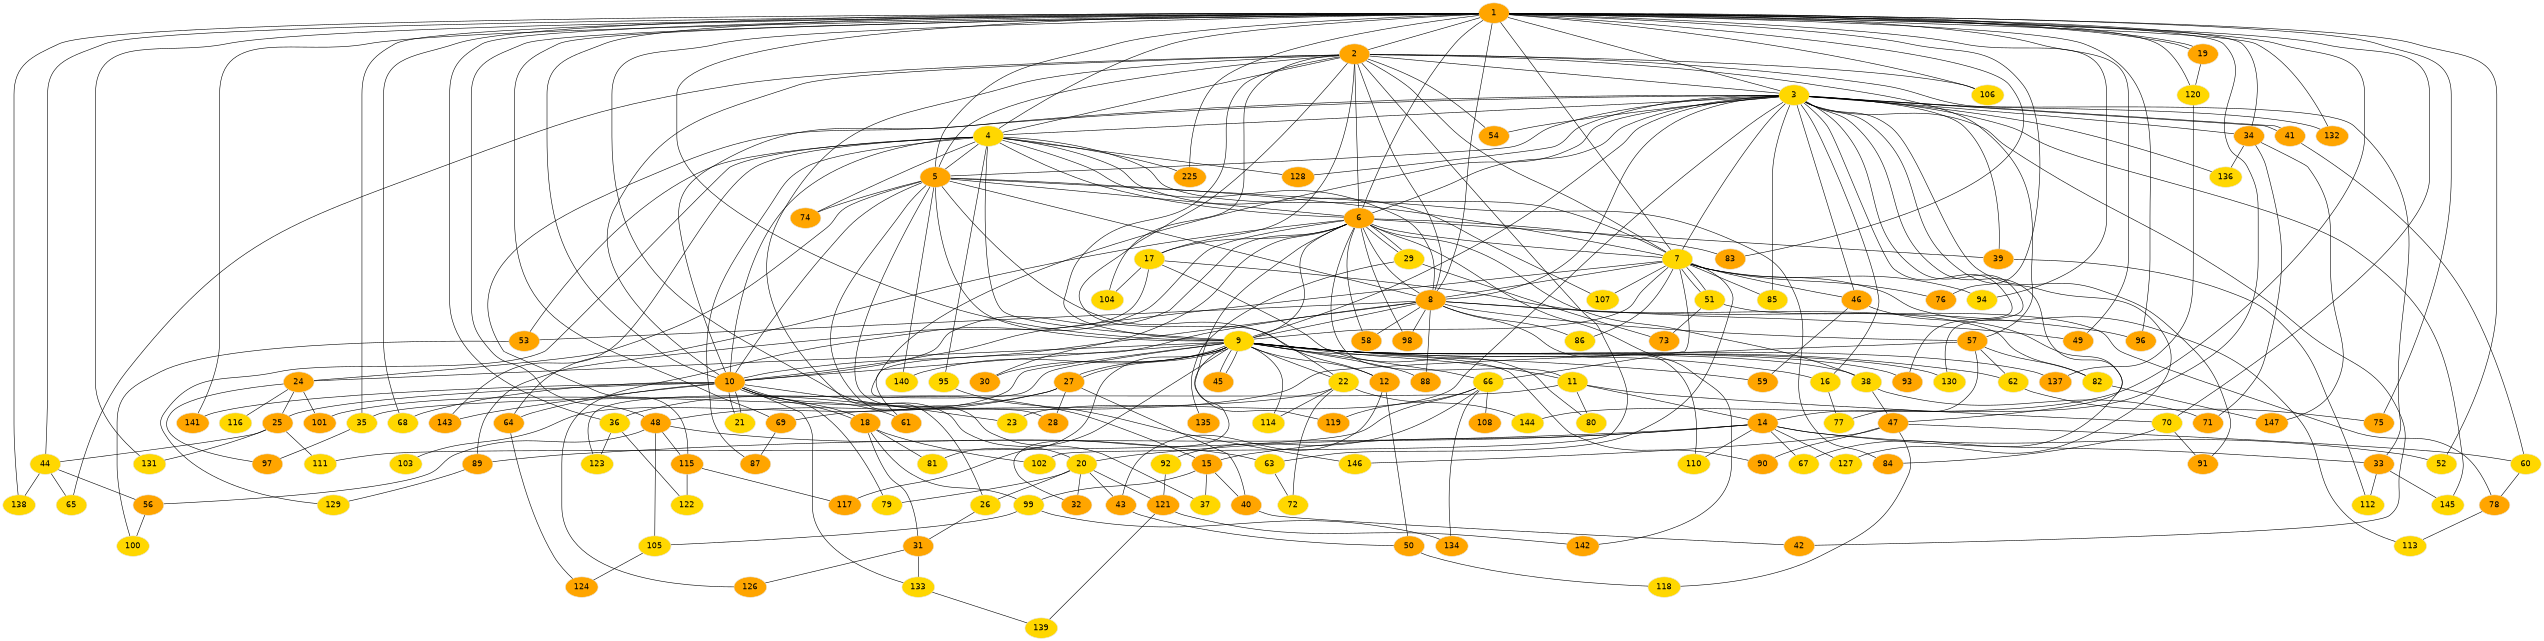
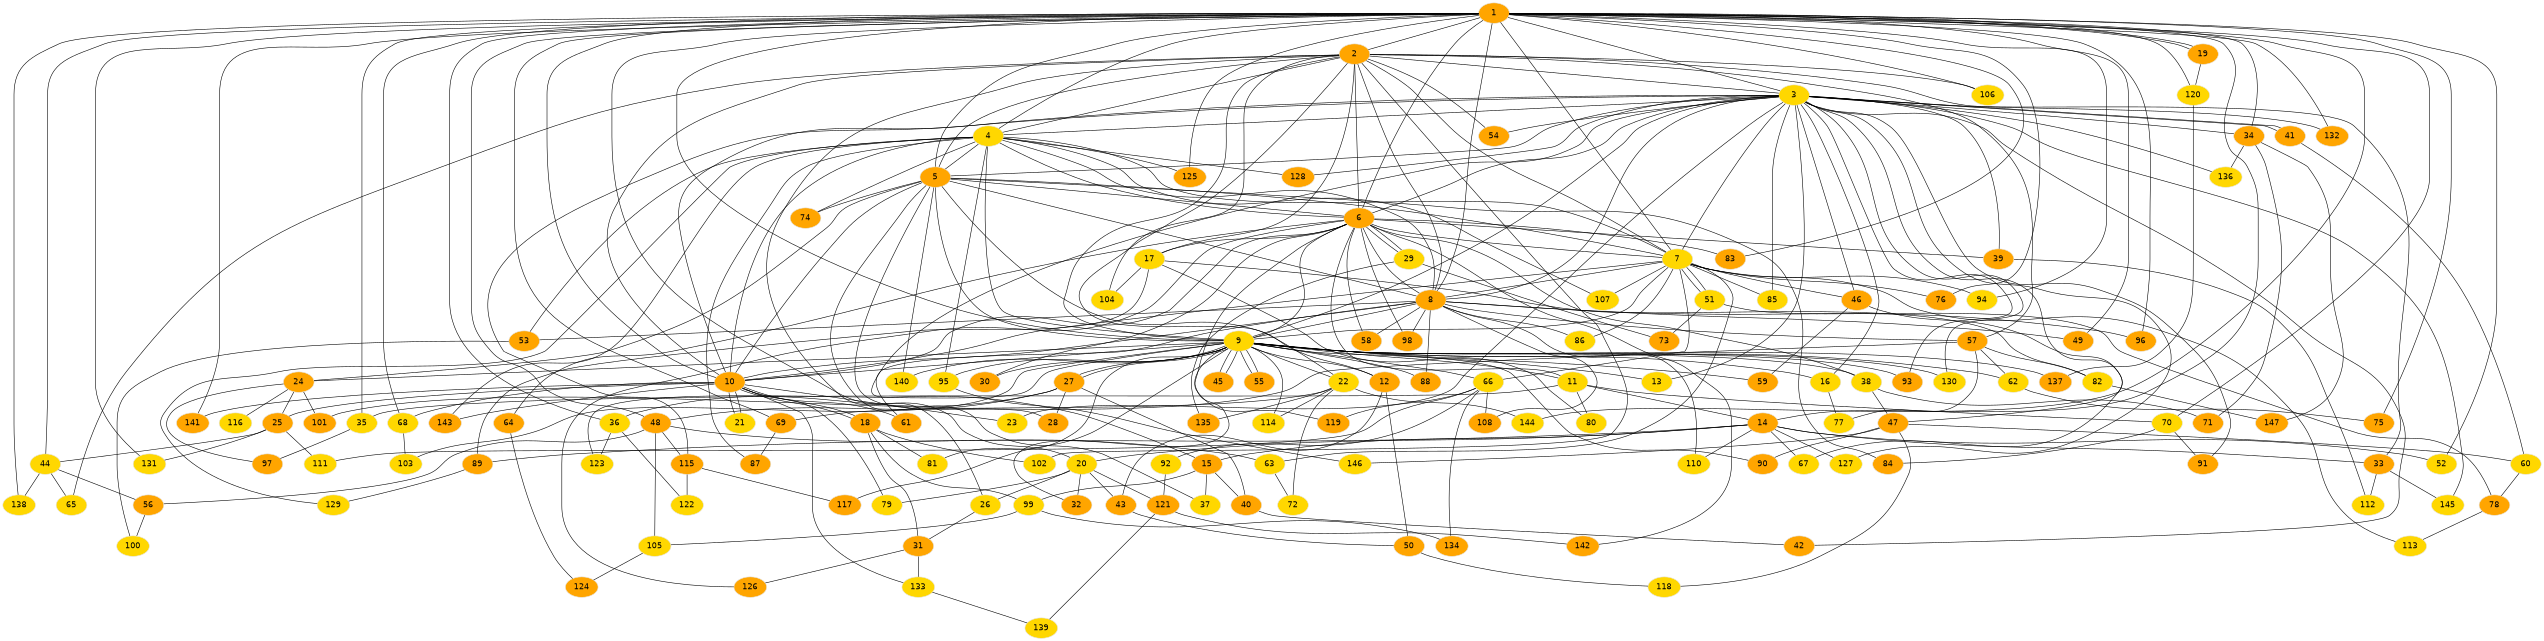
(1190, 177) -> (1190, 177)
none -> (1091, 361)
none -> (1597, 380)
none -> (1259, 382)
none -> (1657, 382)
(617, 395) -> none
none -> (1284, 403)
none -> (404, 444)
